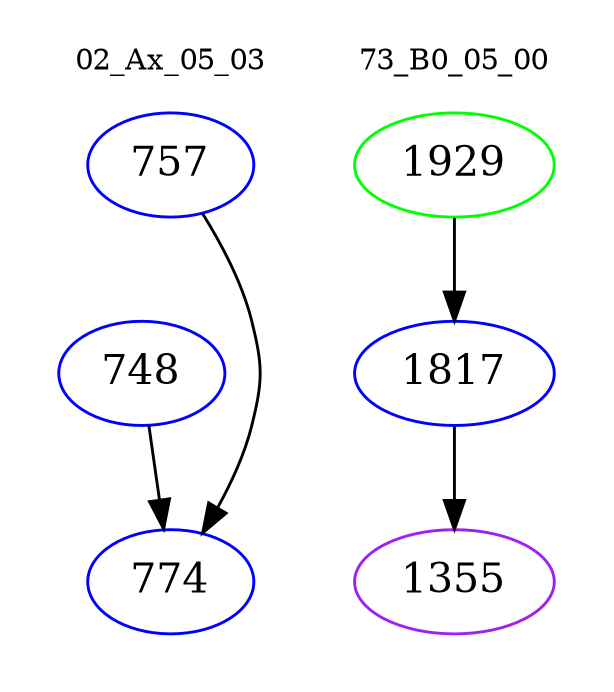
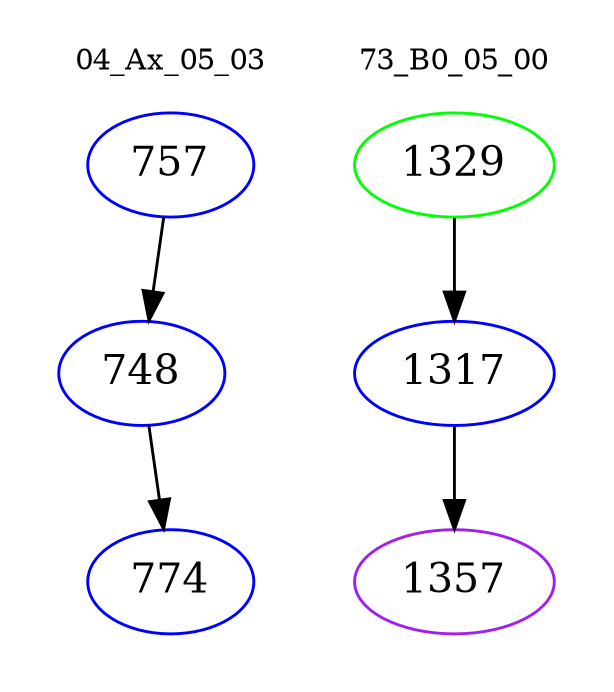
(171, 62) -> (171, 62)
(454, 165) -> (454, 165)
(259, 359) -> (158, 254)
(454, 373) -> (454, 373)
(454, 582) -> (454, 582)
